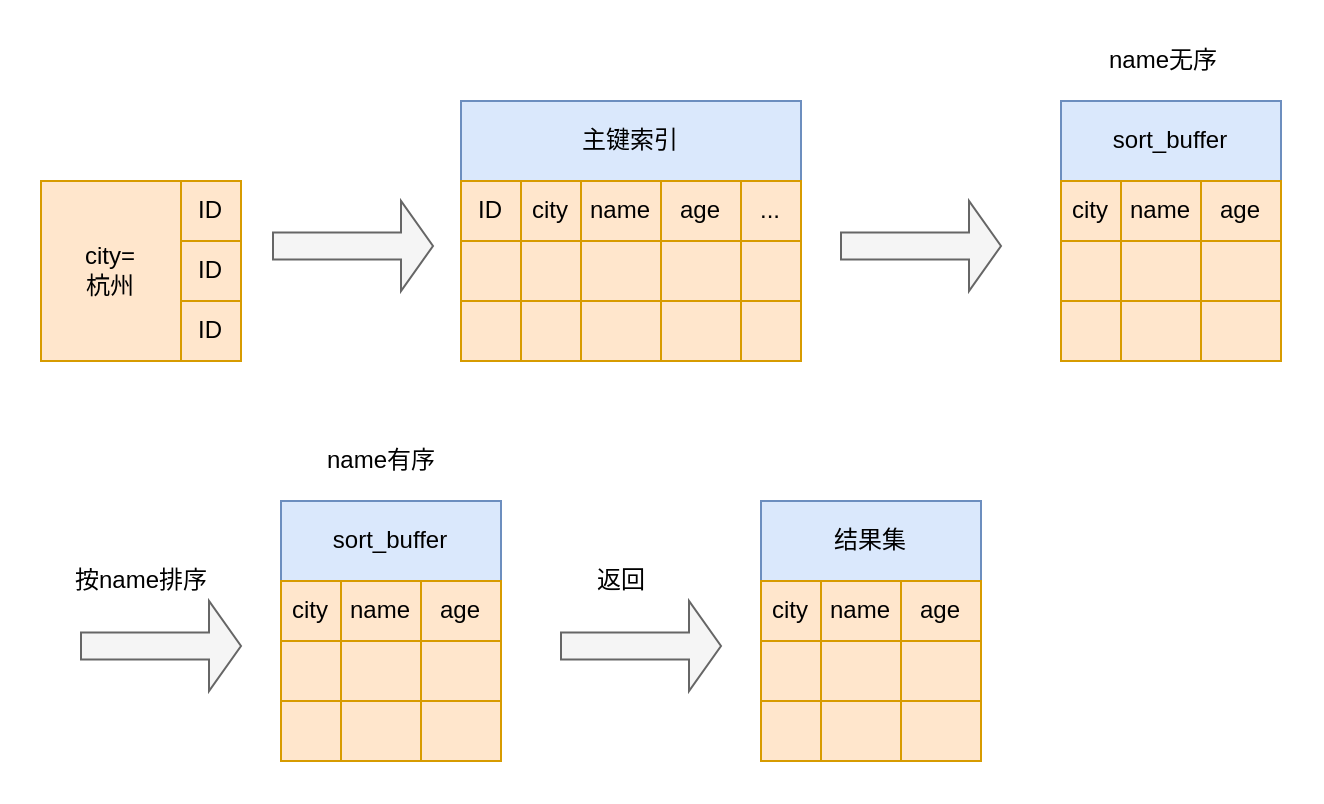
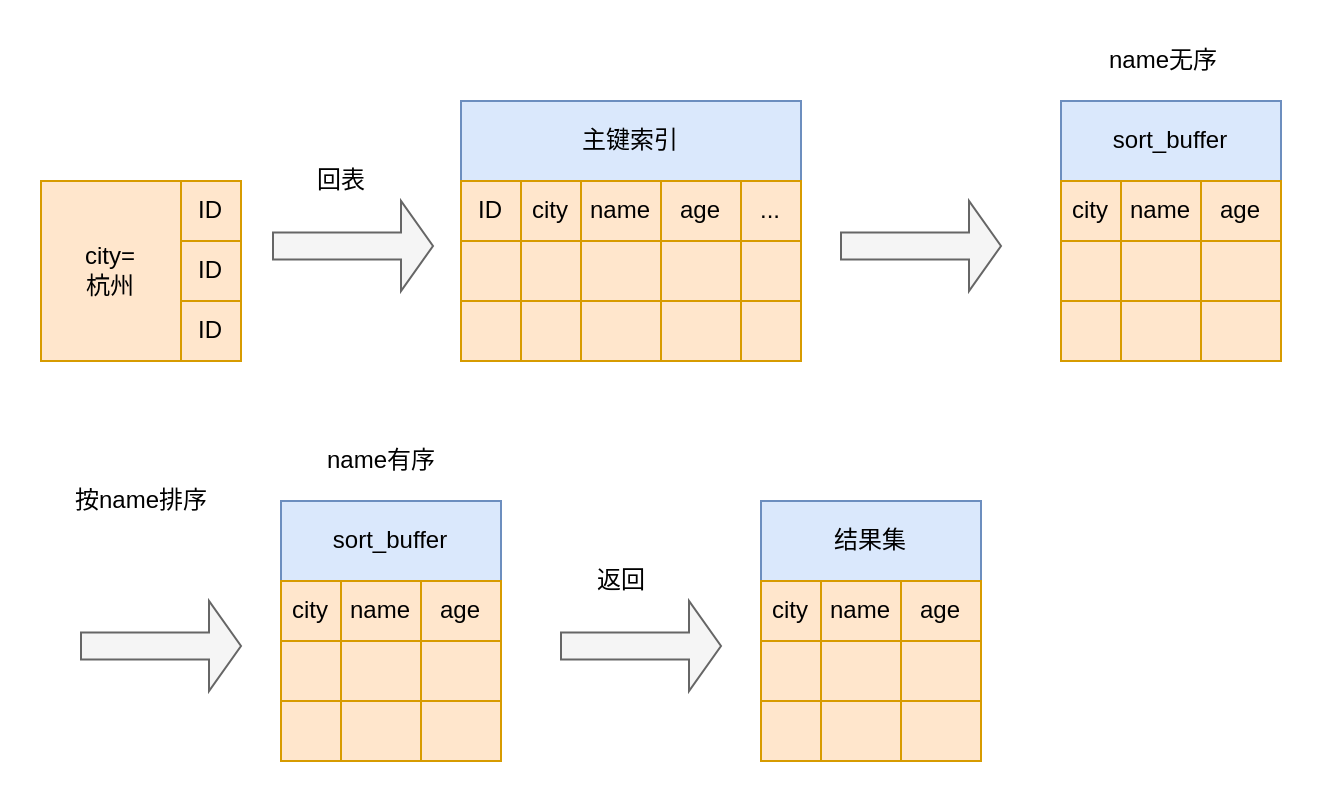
none -> (341, 181)
(141, 581) -> (141, 501)
